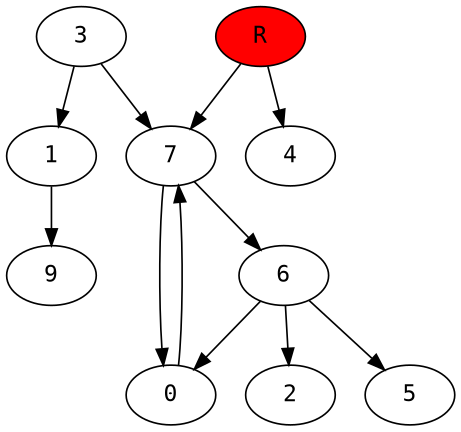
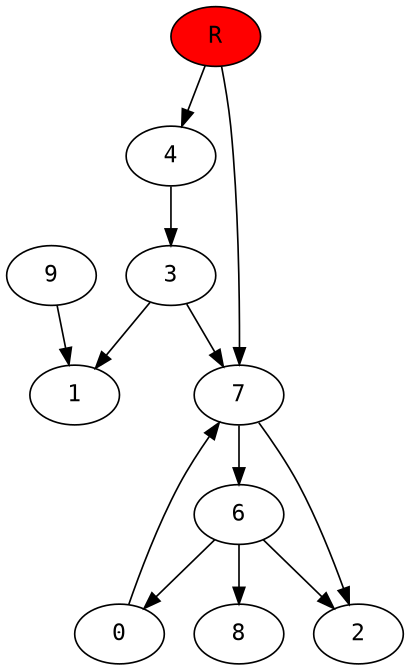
(51, 208) -> (61, 327)
none -> (171, 208)
(160, 267) -> (308, 502)
(410, 395) -> (239, 634)
